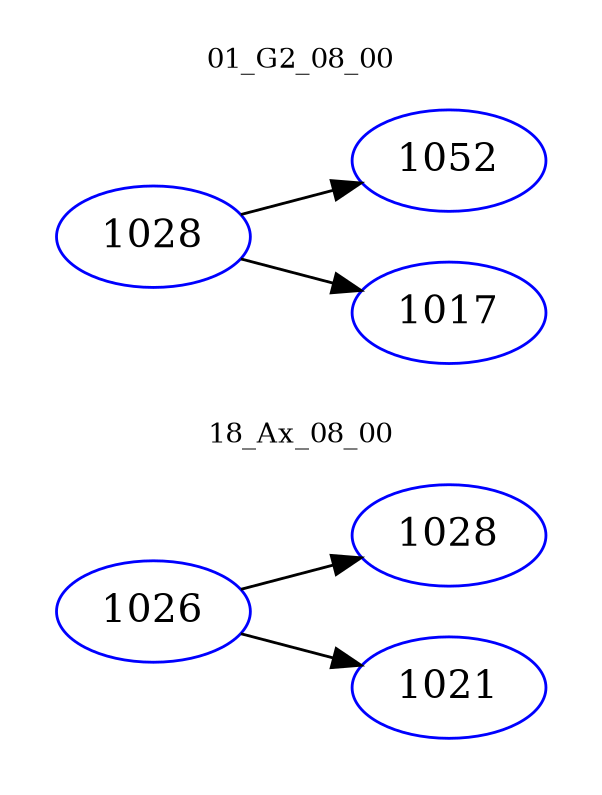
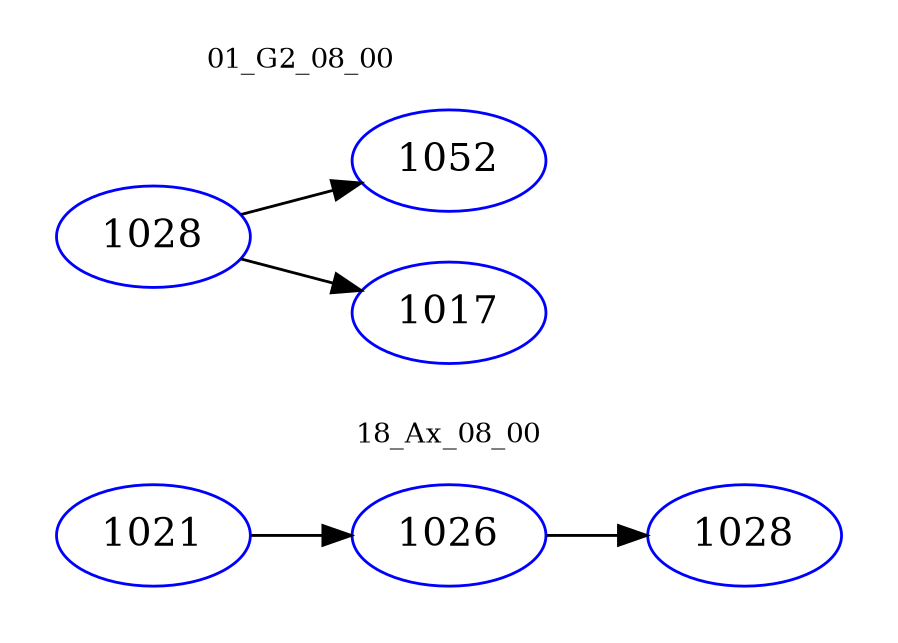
(287, 646) -> (287, 535)
